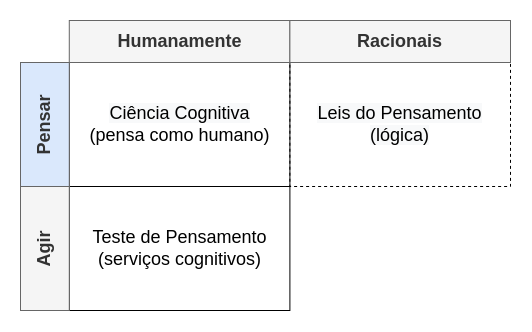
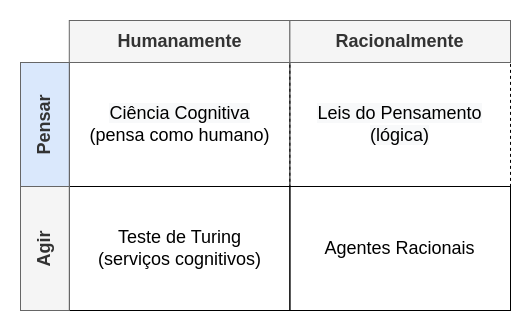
(400, 42) -> (400, 42)
(180, 249) -> (180, 249)
none -> (400, 249)
